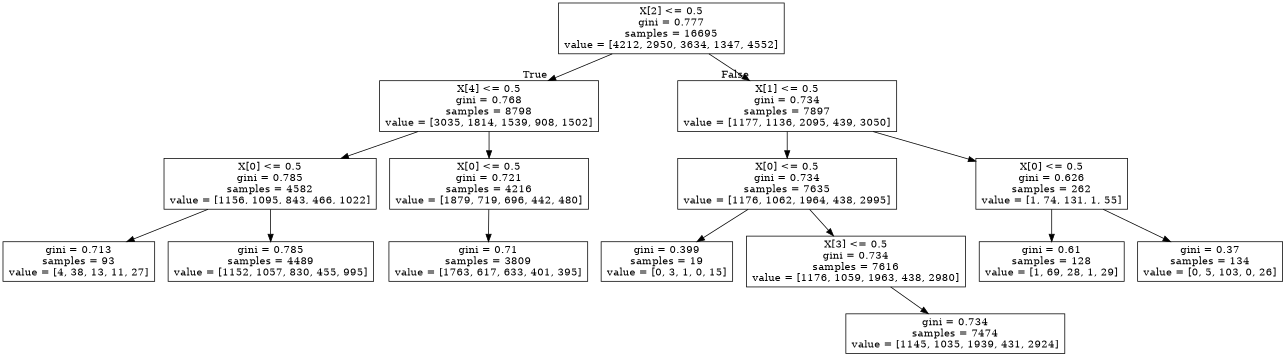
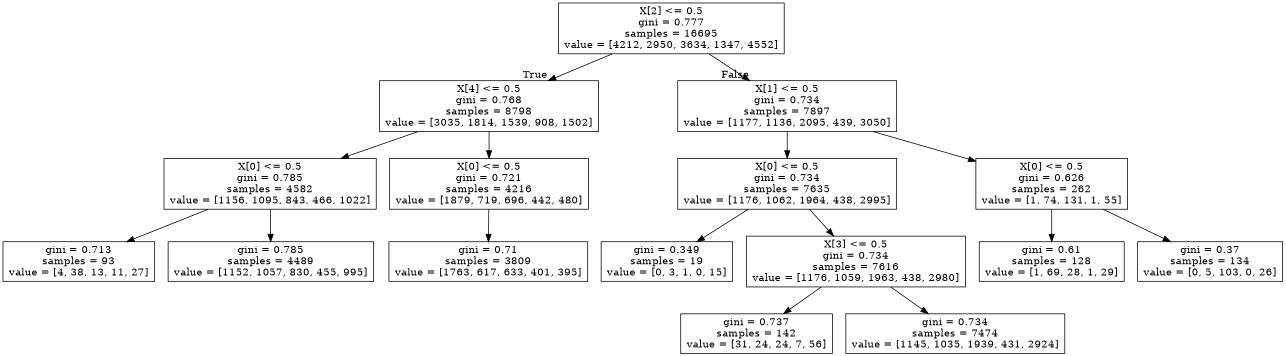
(667, 262) -> (667, 262)
none -> (757, 334)
